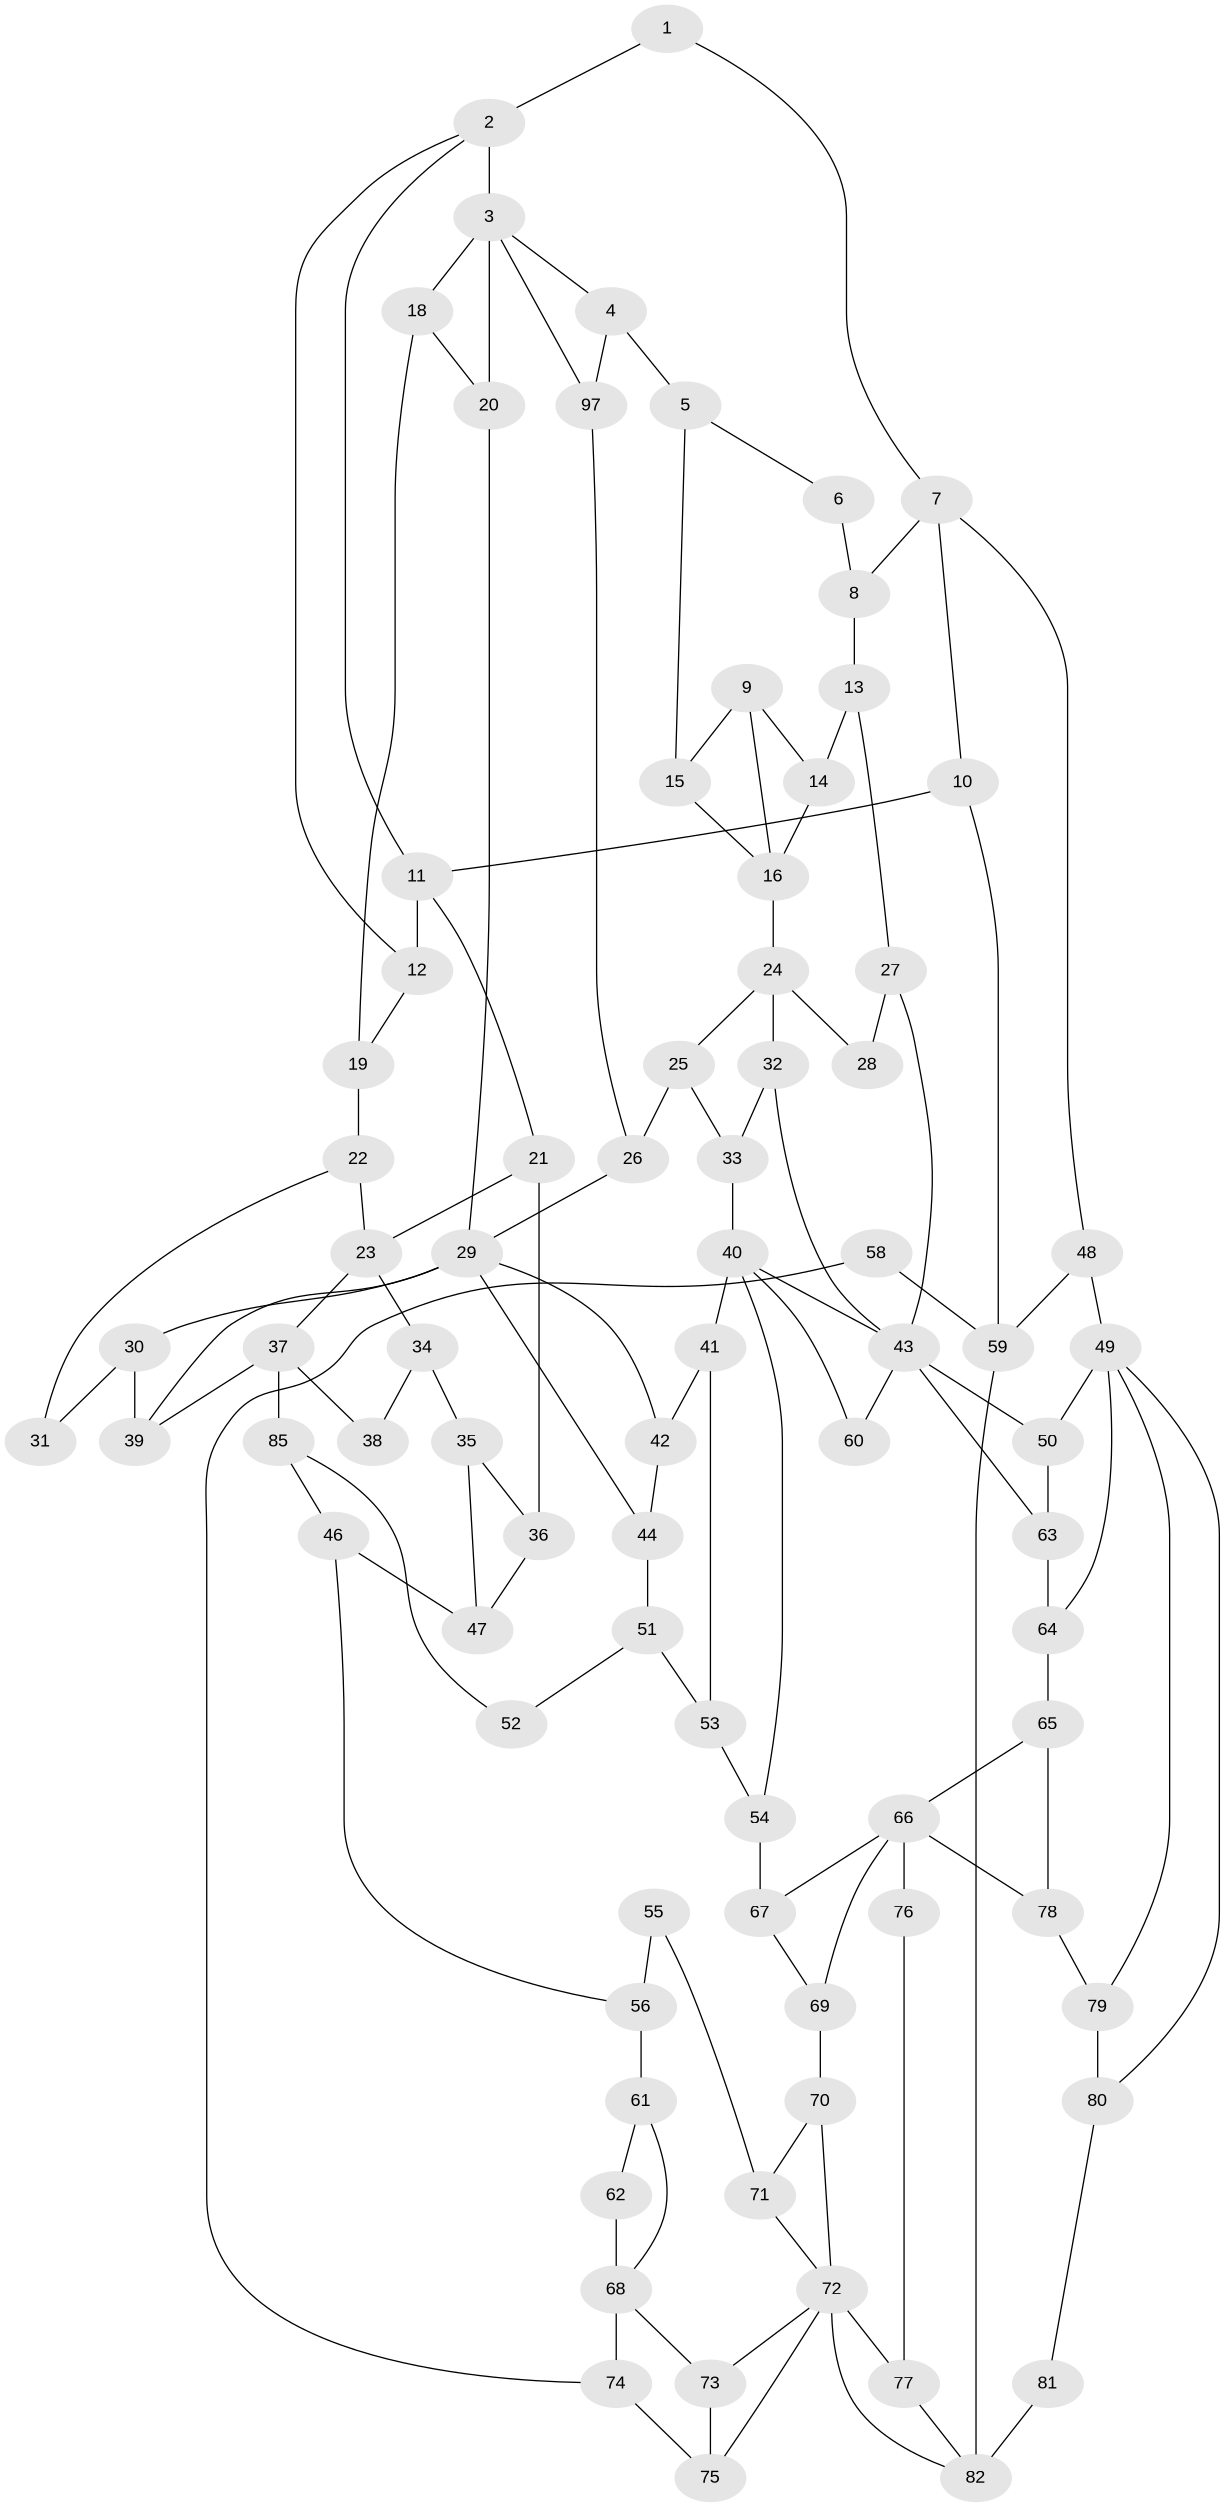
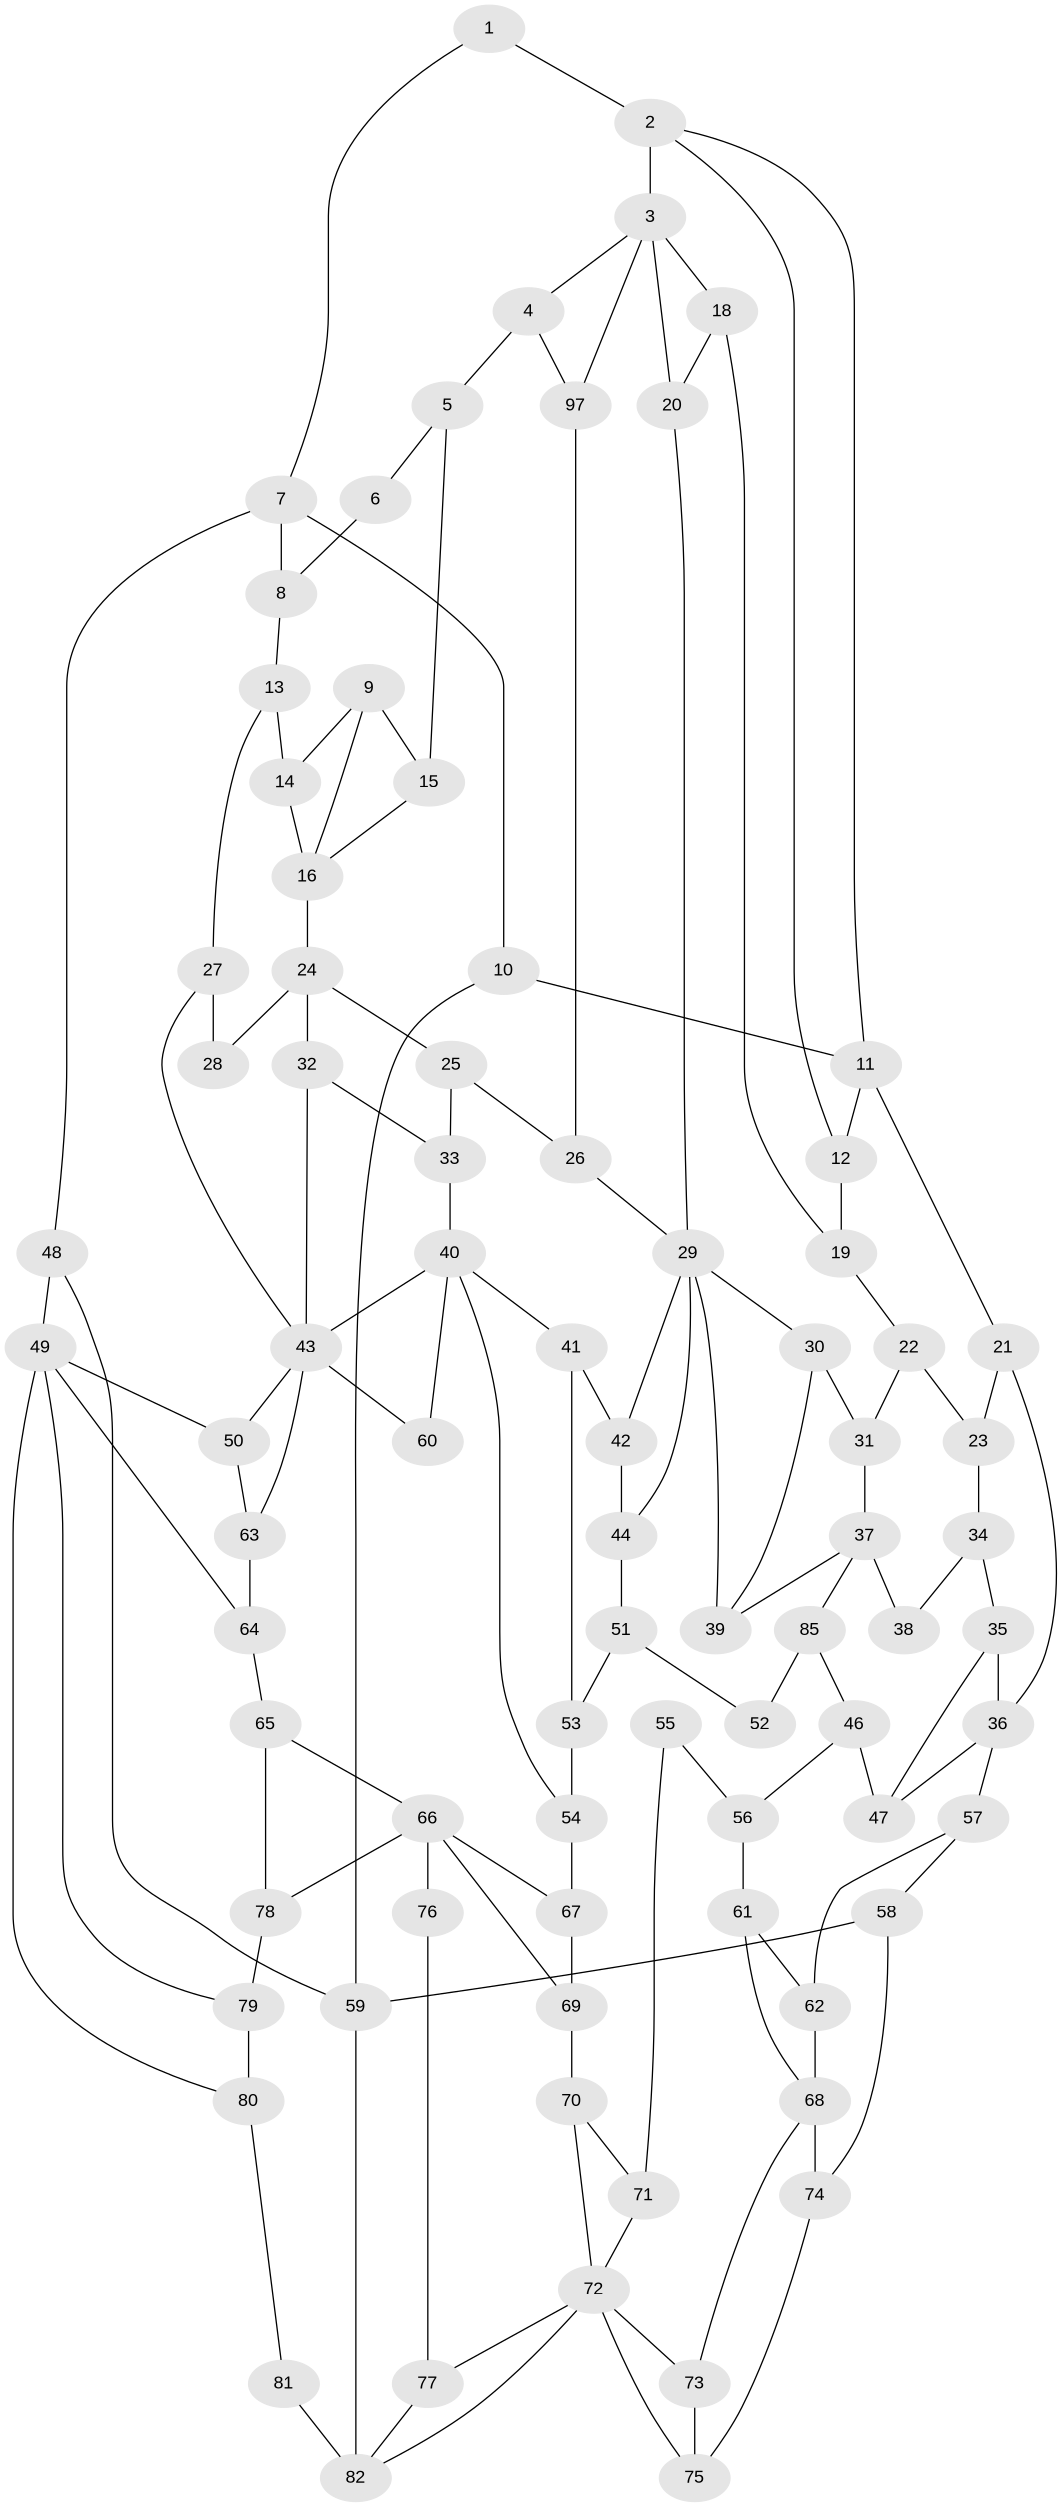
(316, 1307) -> (865, 1489)
none -> (973, 1819)
